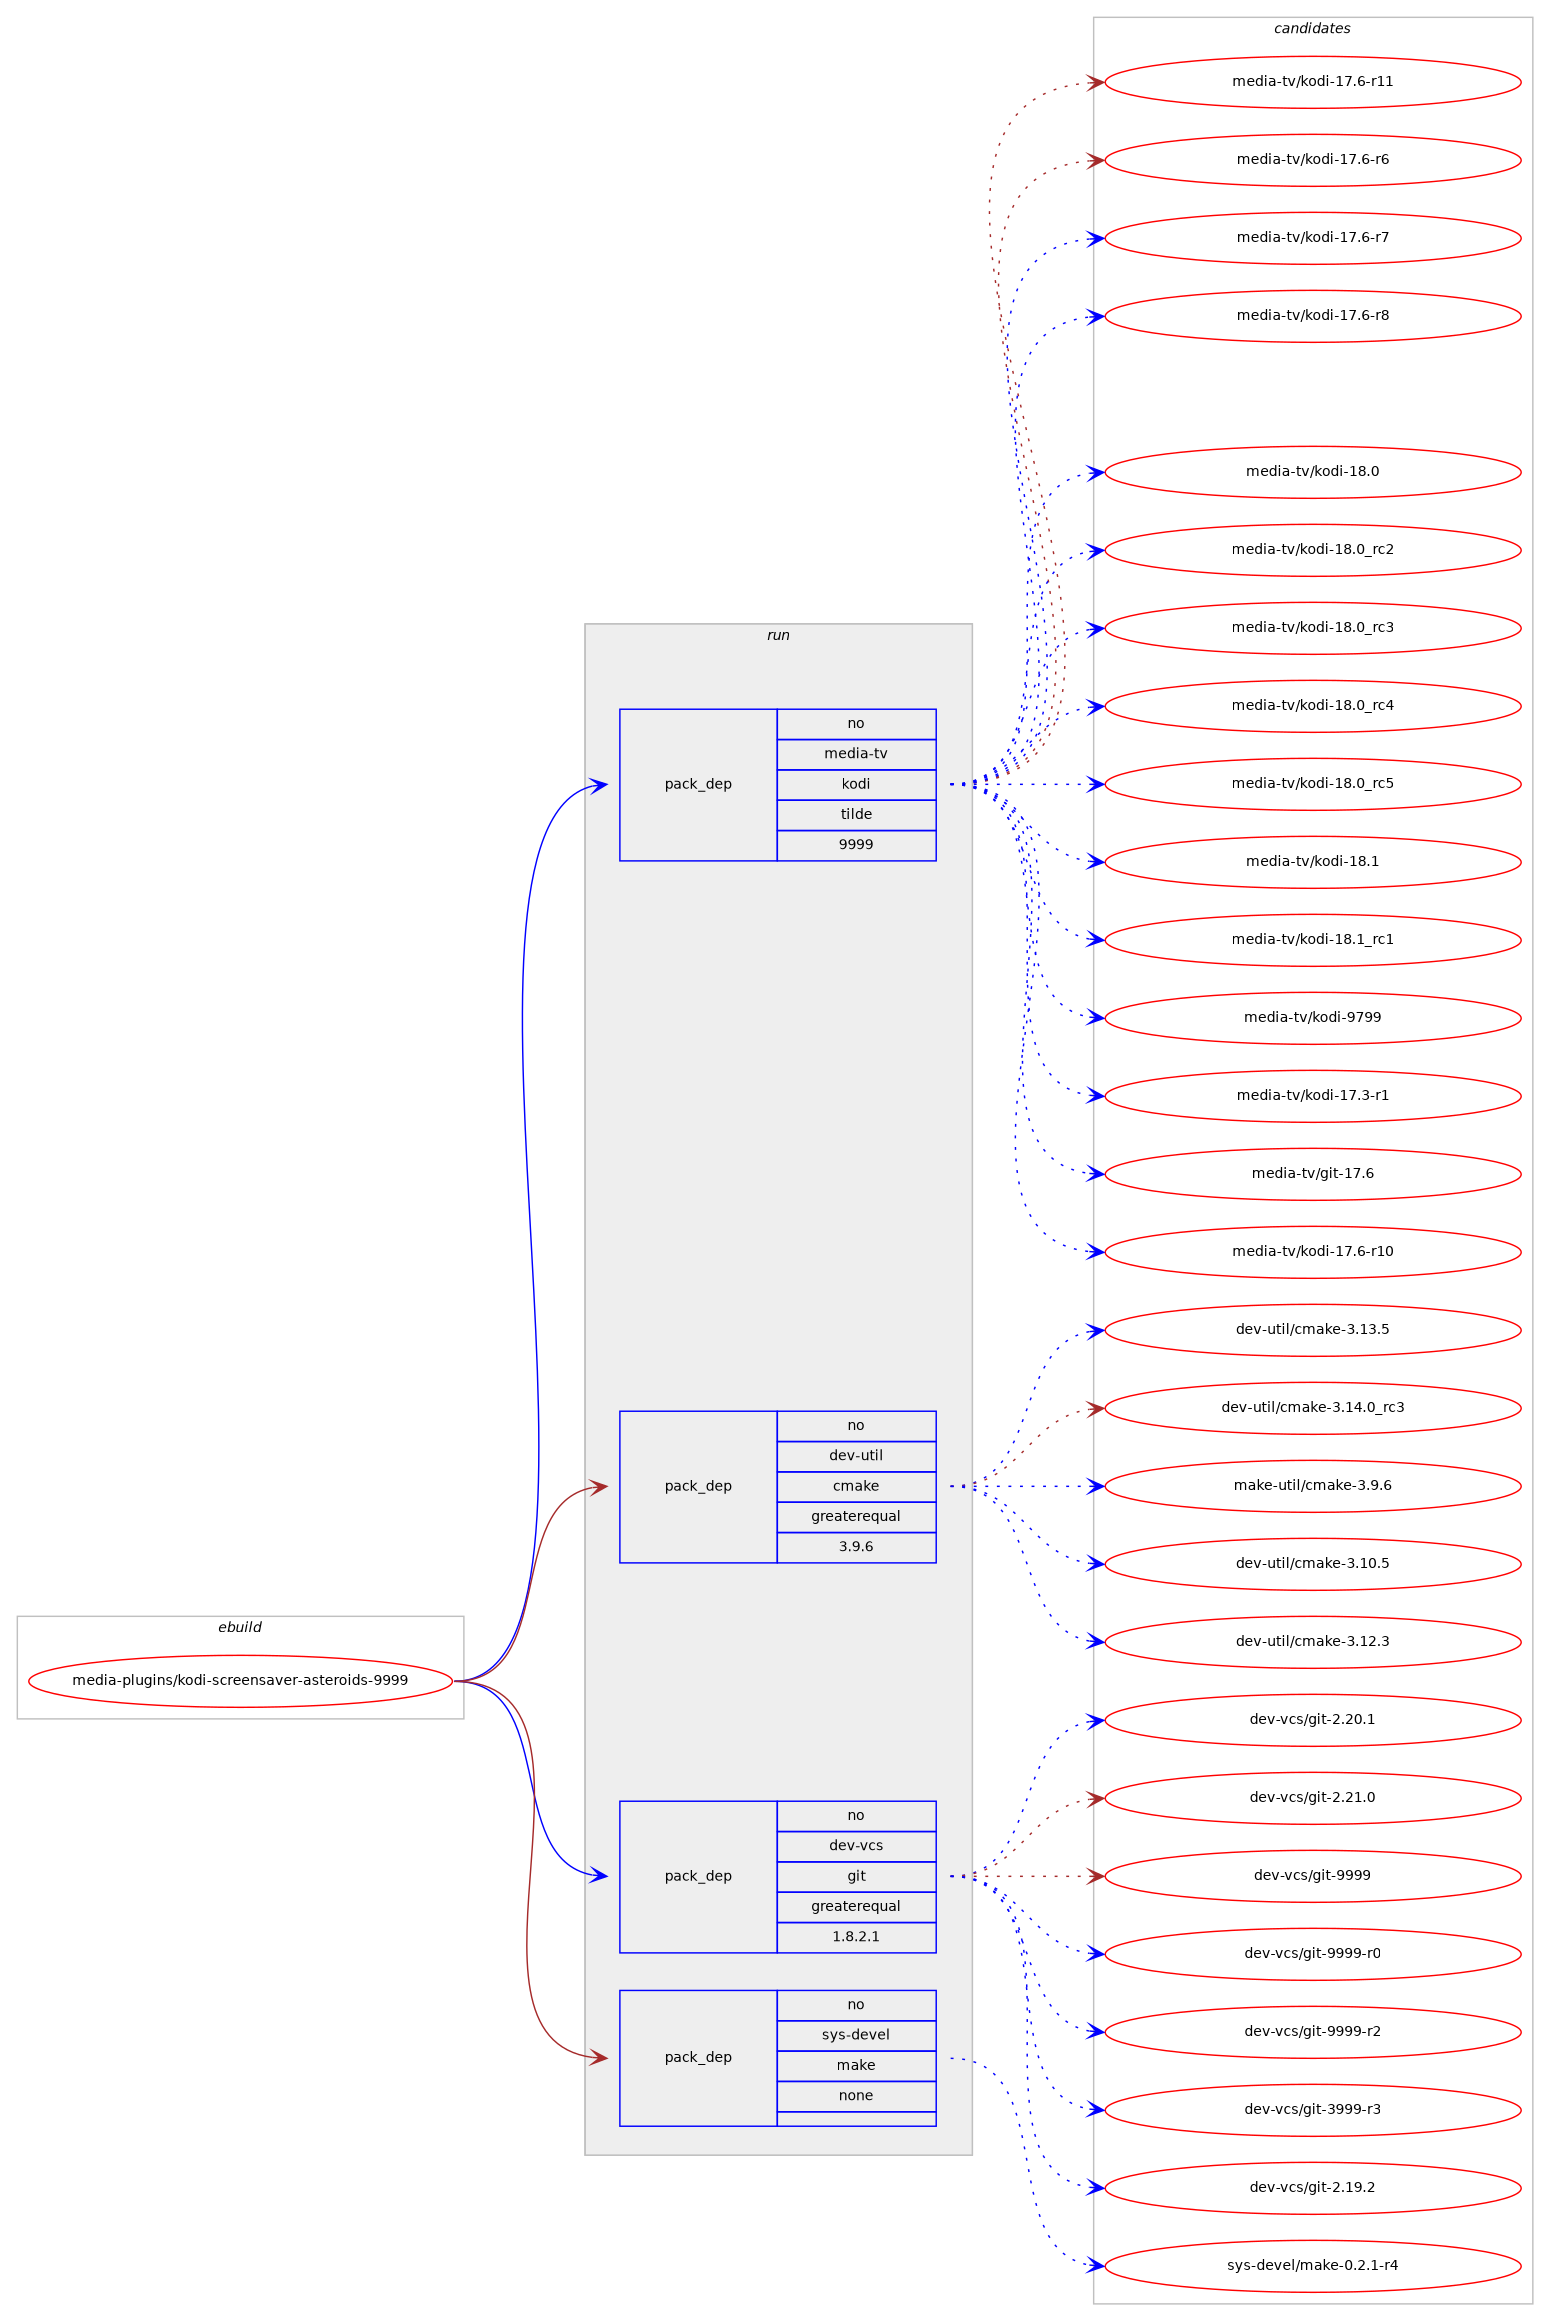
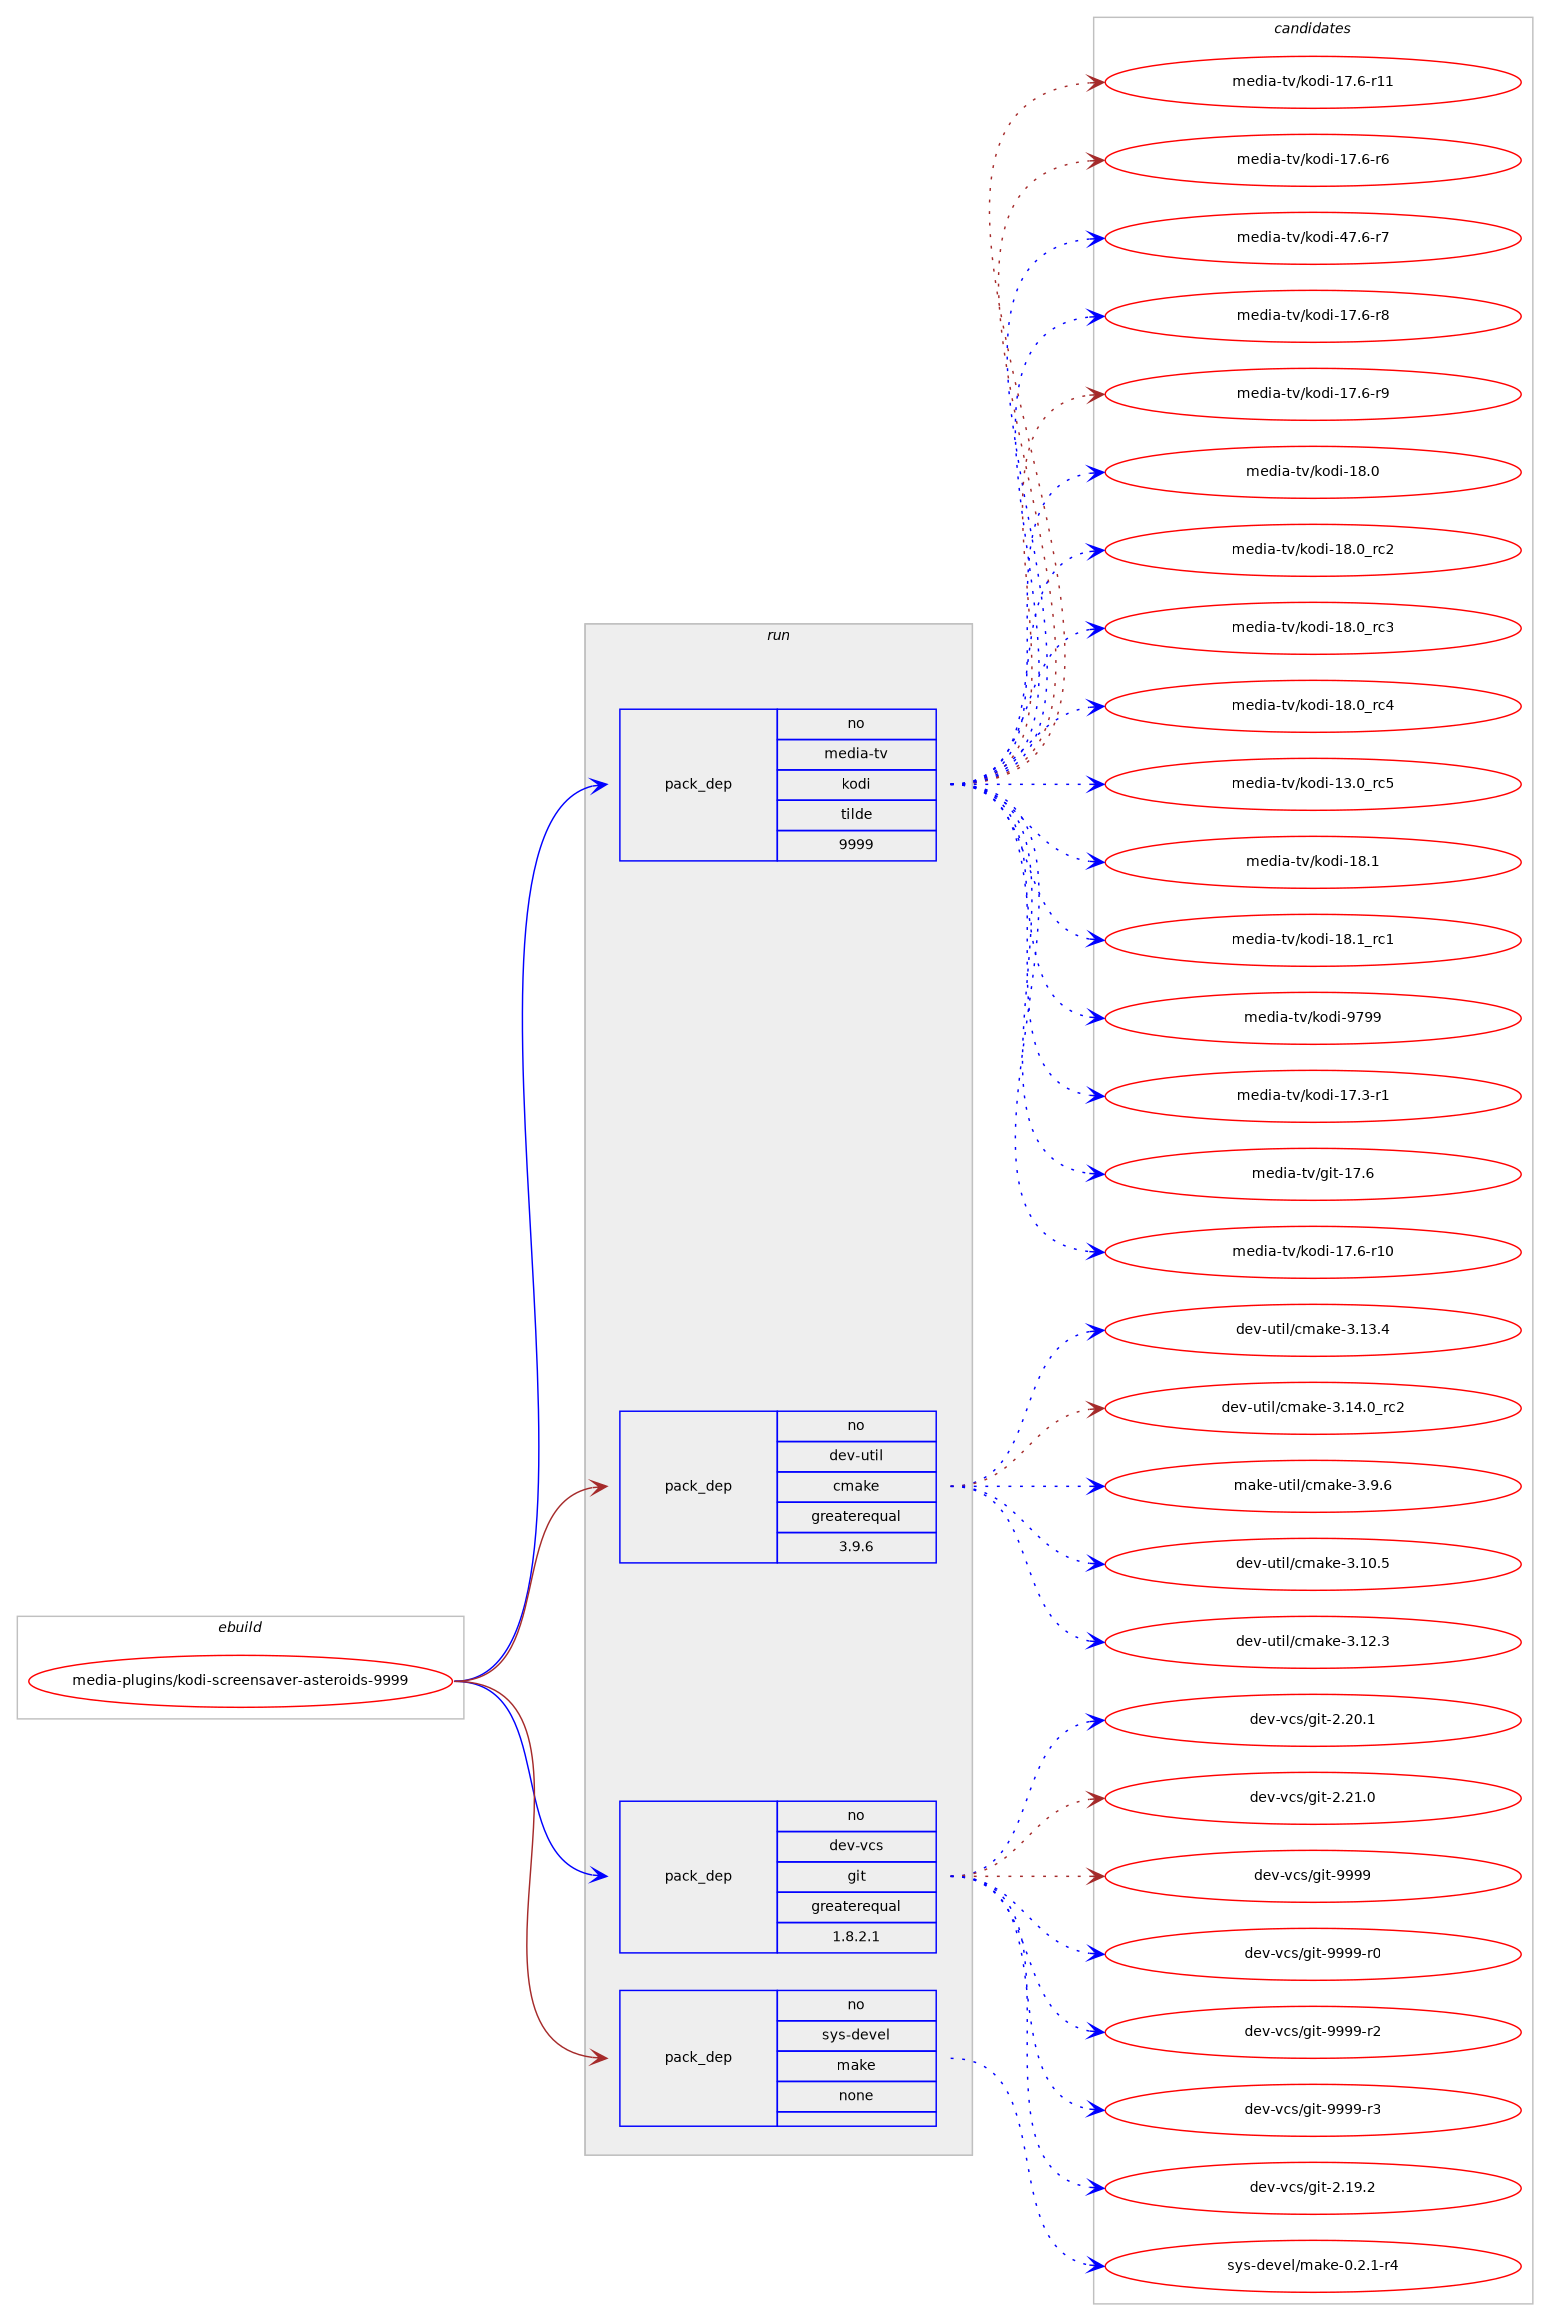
(1313, 238) -> (1313, 238)
none -> (1313, 394)
(1313, 784) -> (1313, 784)
(1313, 1330) -> (1313, 1330)
(1313, 1408) -> (1313, 1408)
(1313, 2110) -> (1313, 2110)
